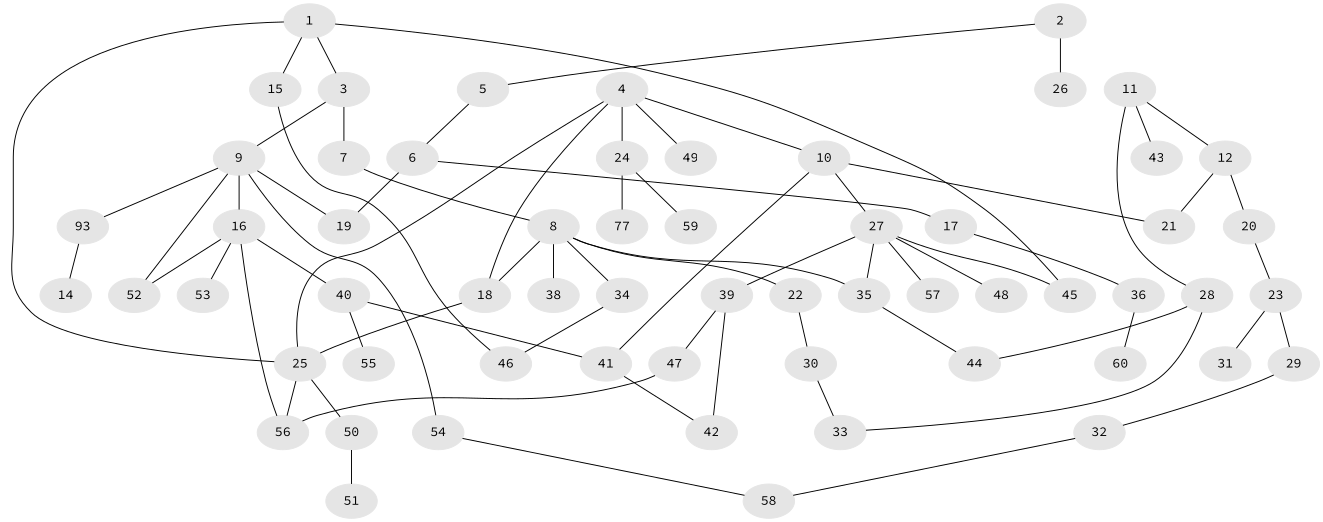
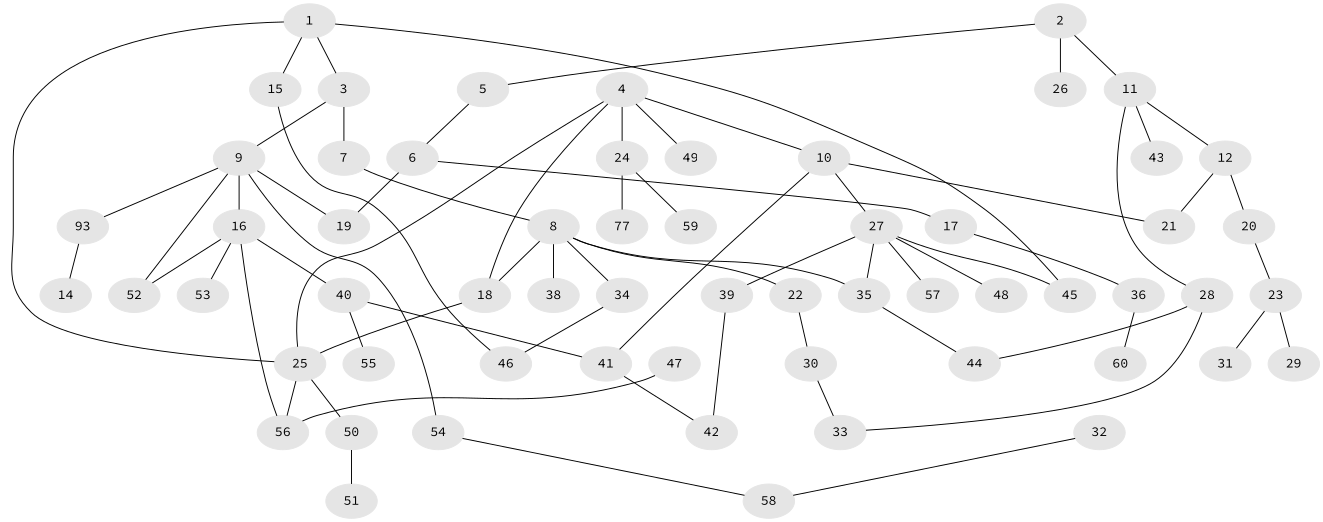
none -> (1095, 55)
(701, 330) -> none
(1199, 402) -> none
